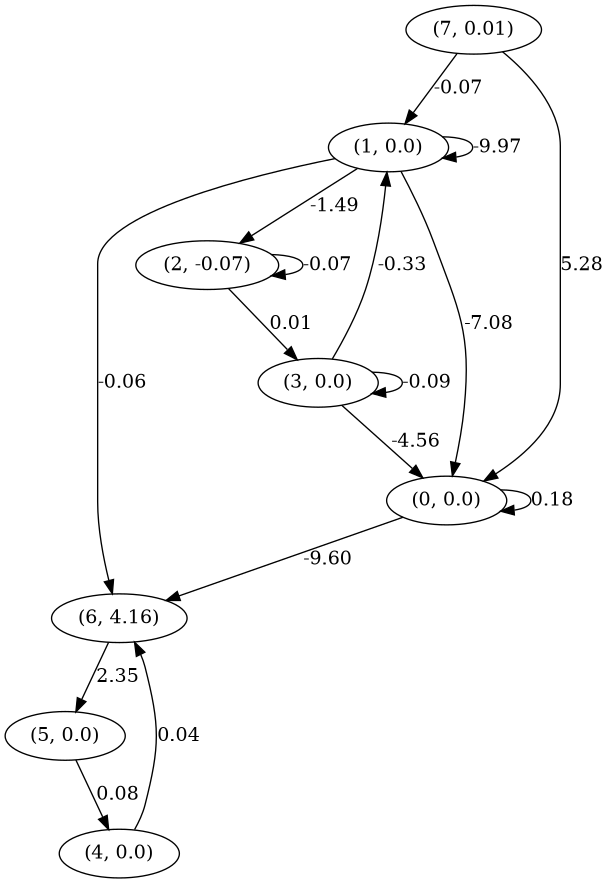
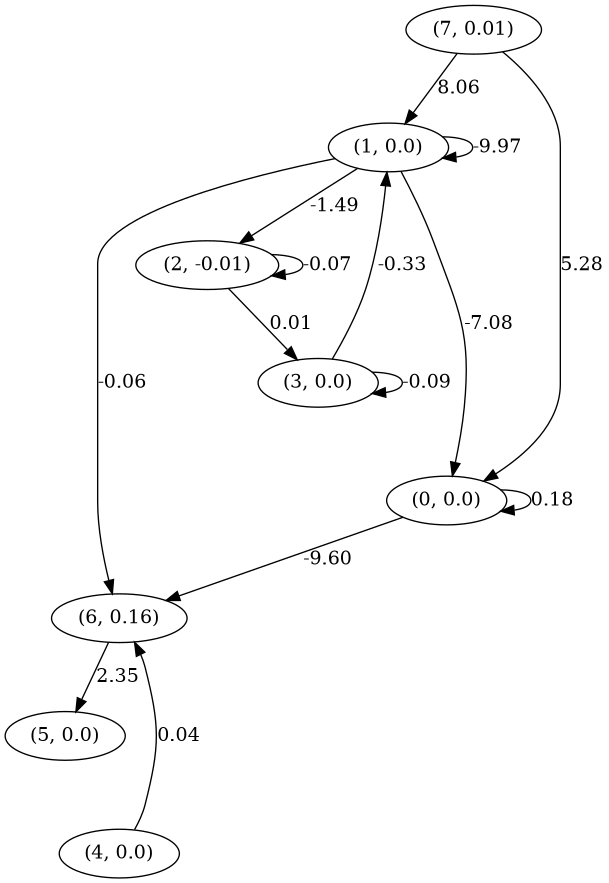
(459, 89) -> (459, 89)
(207, 265) -> (207, 265)
(377, 437) -> none
(119, 618) -> (119, 618)
(89, 788) -> none
